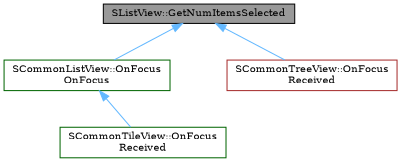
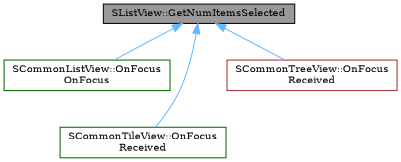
(118, 113) -> (183, 83)
